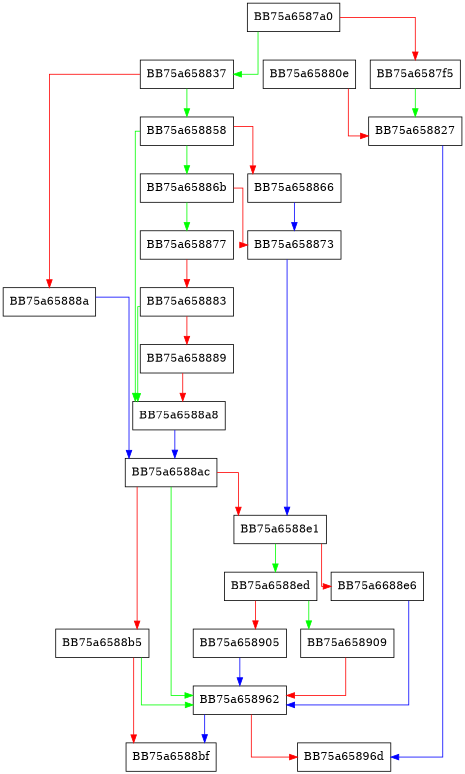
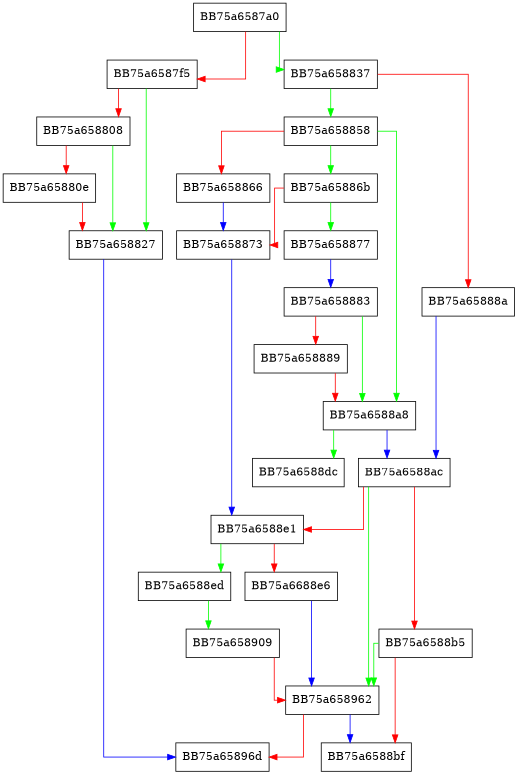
none -> (83, 131)
(187, 269) -> (331, 269)
none -> (298, 473)
(240, 643) -> none
